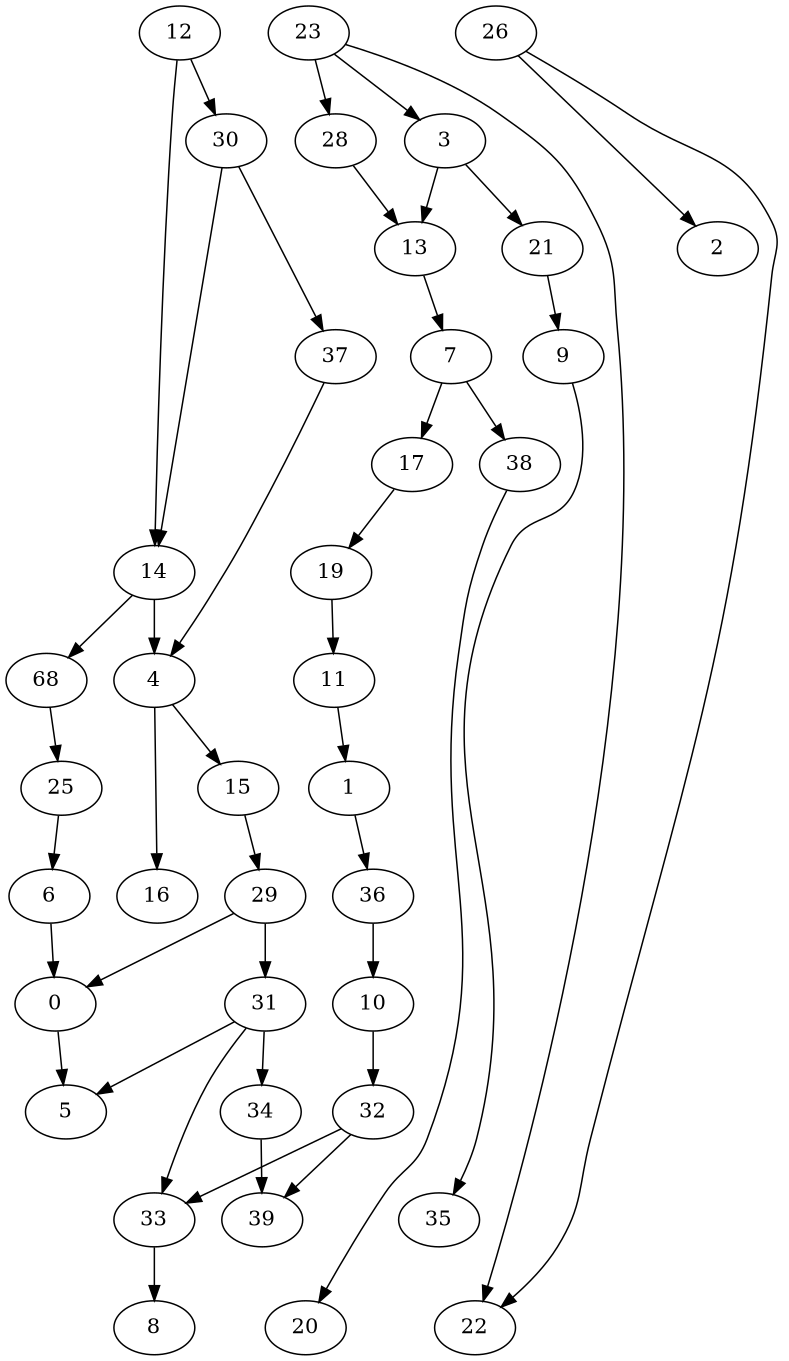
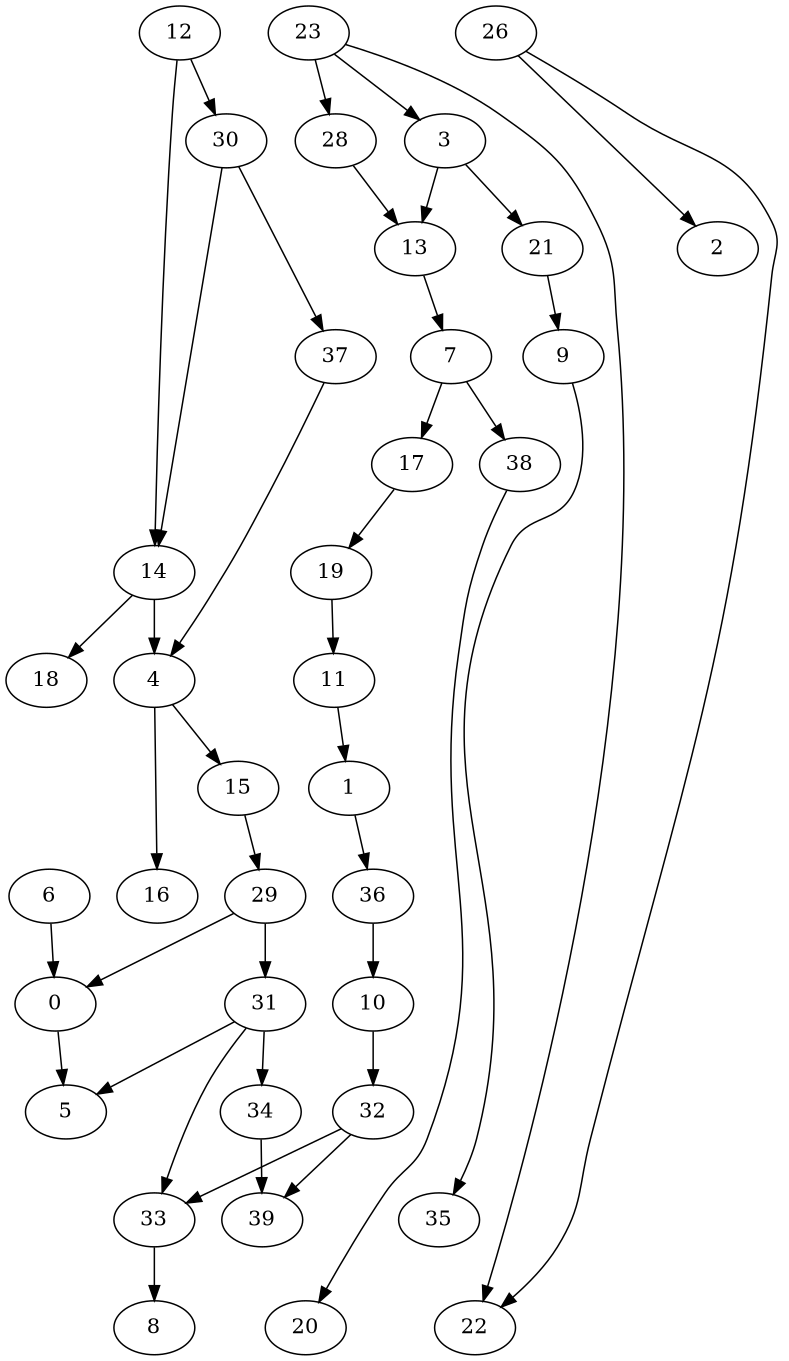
(46, 680) -> (46, 680)
(61, 788) -> none
